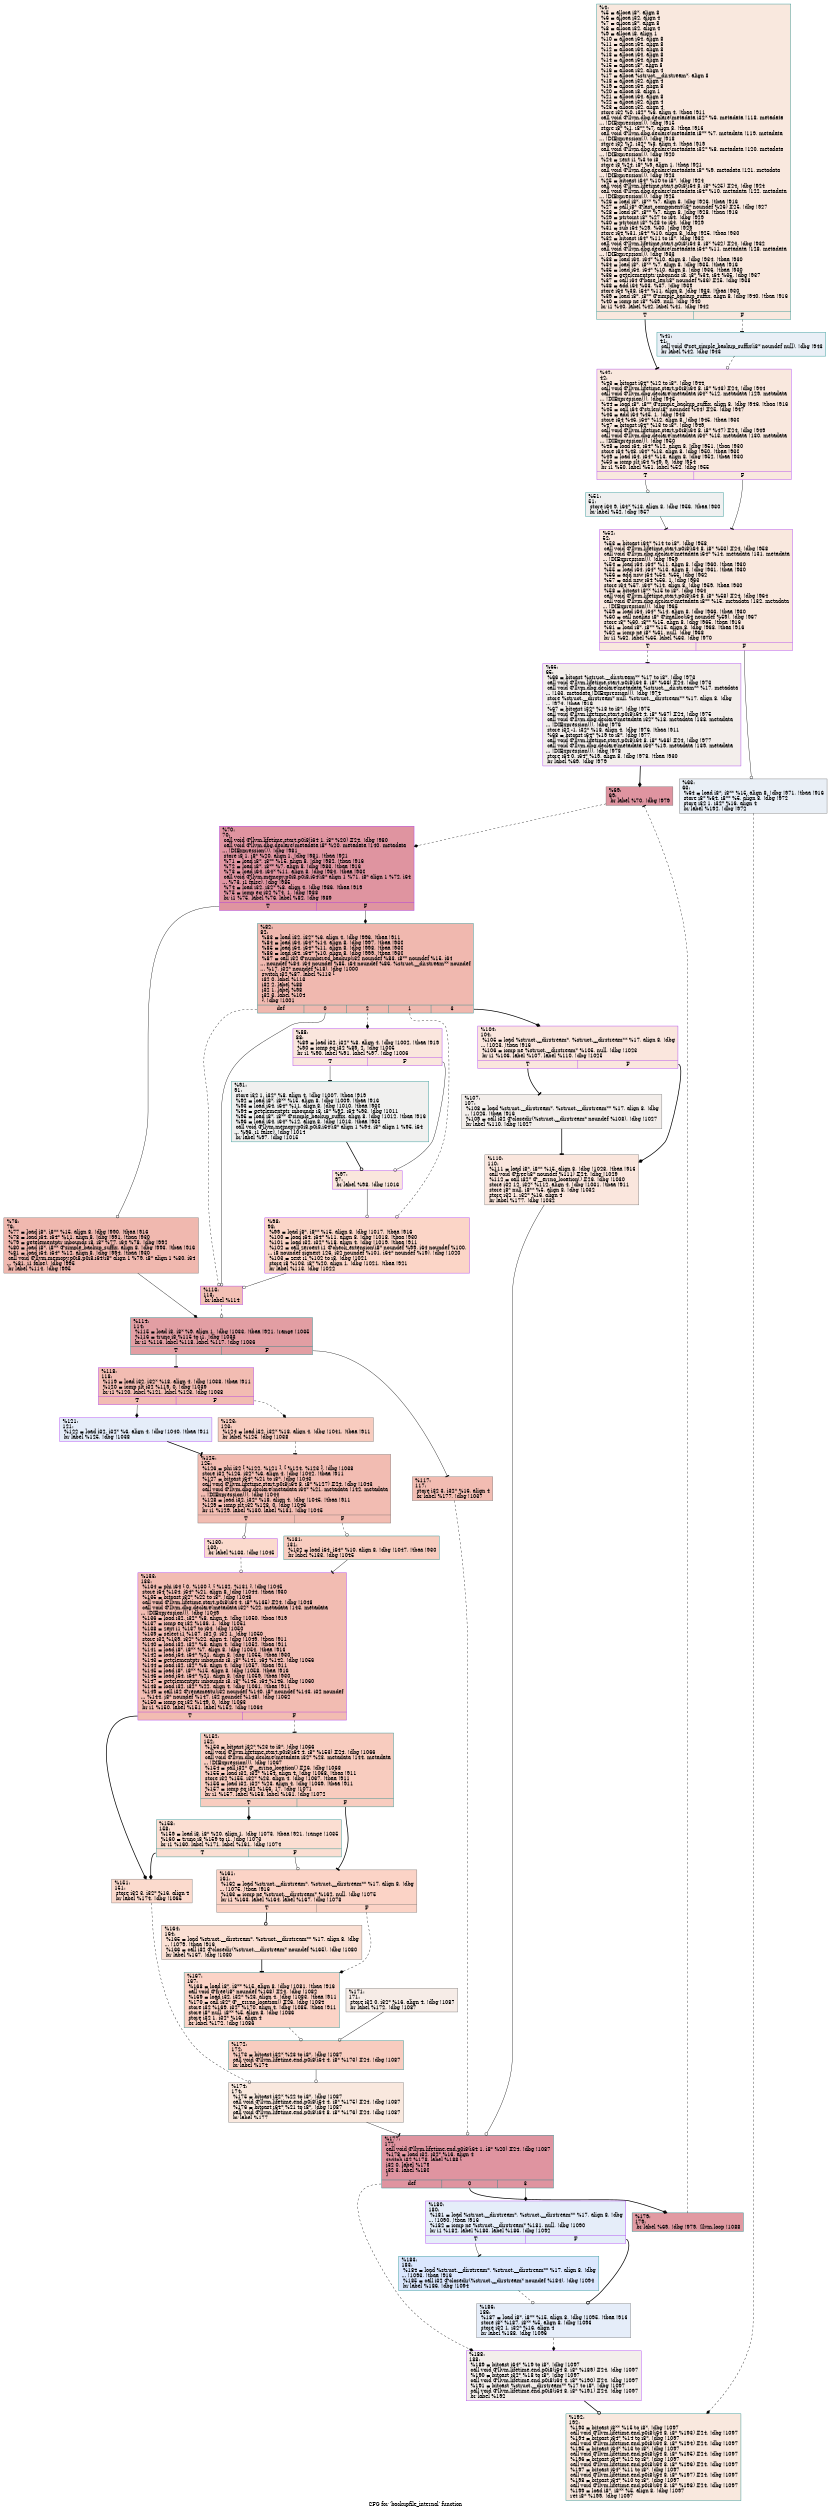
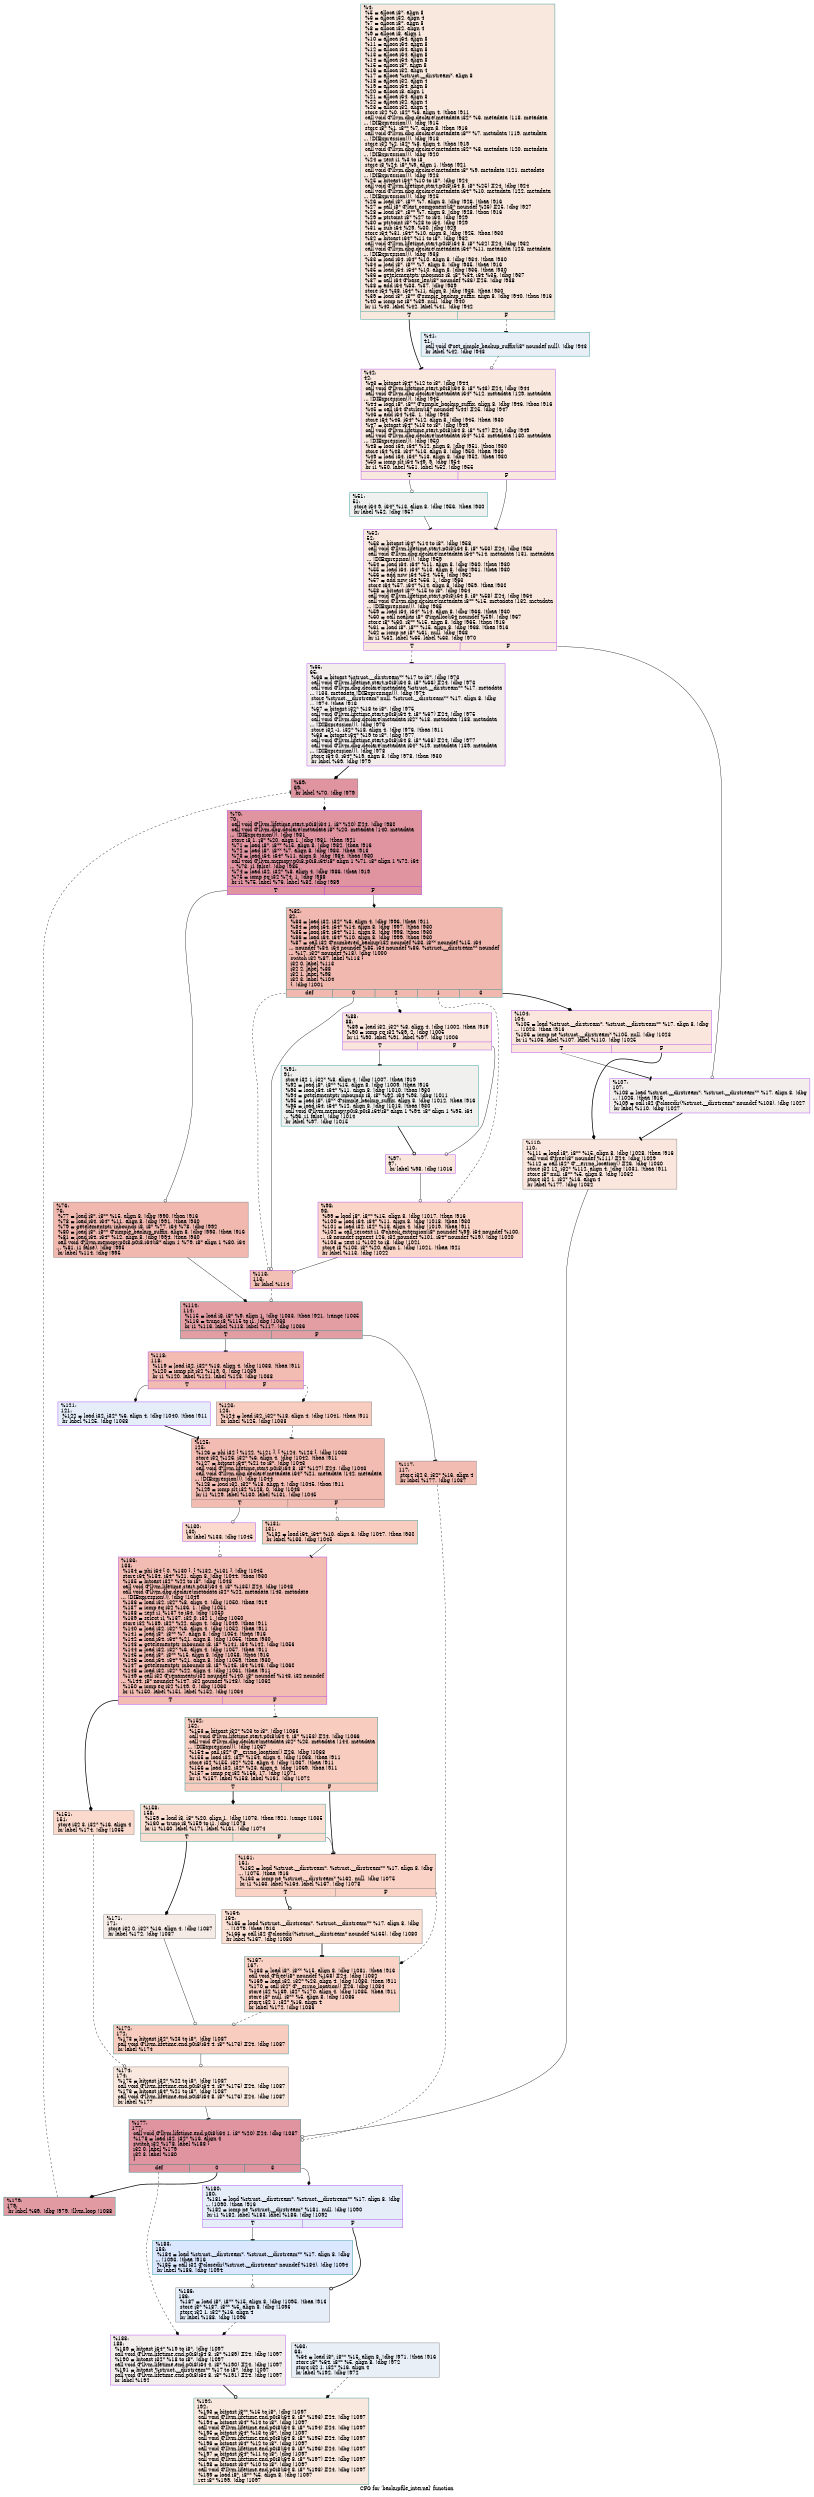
(747, 713) -> (721, 809)
(562, 1112) -> (710, 1096)
(151, 1863) -> (181, 1877)
